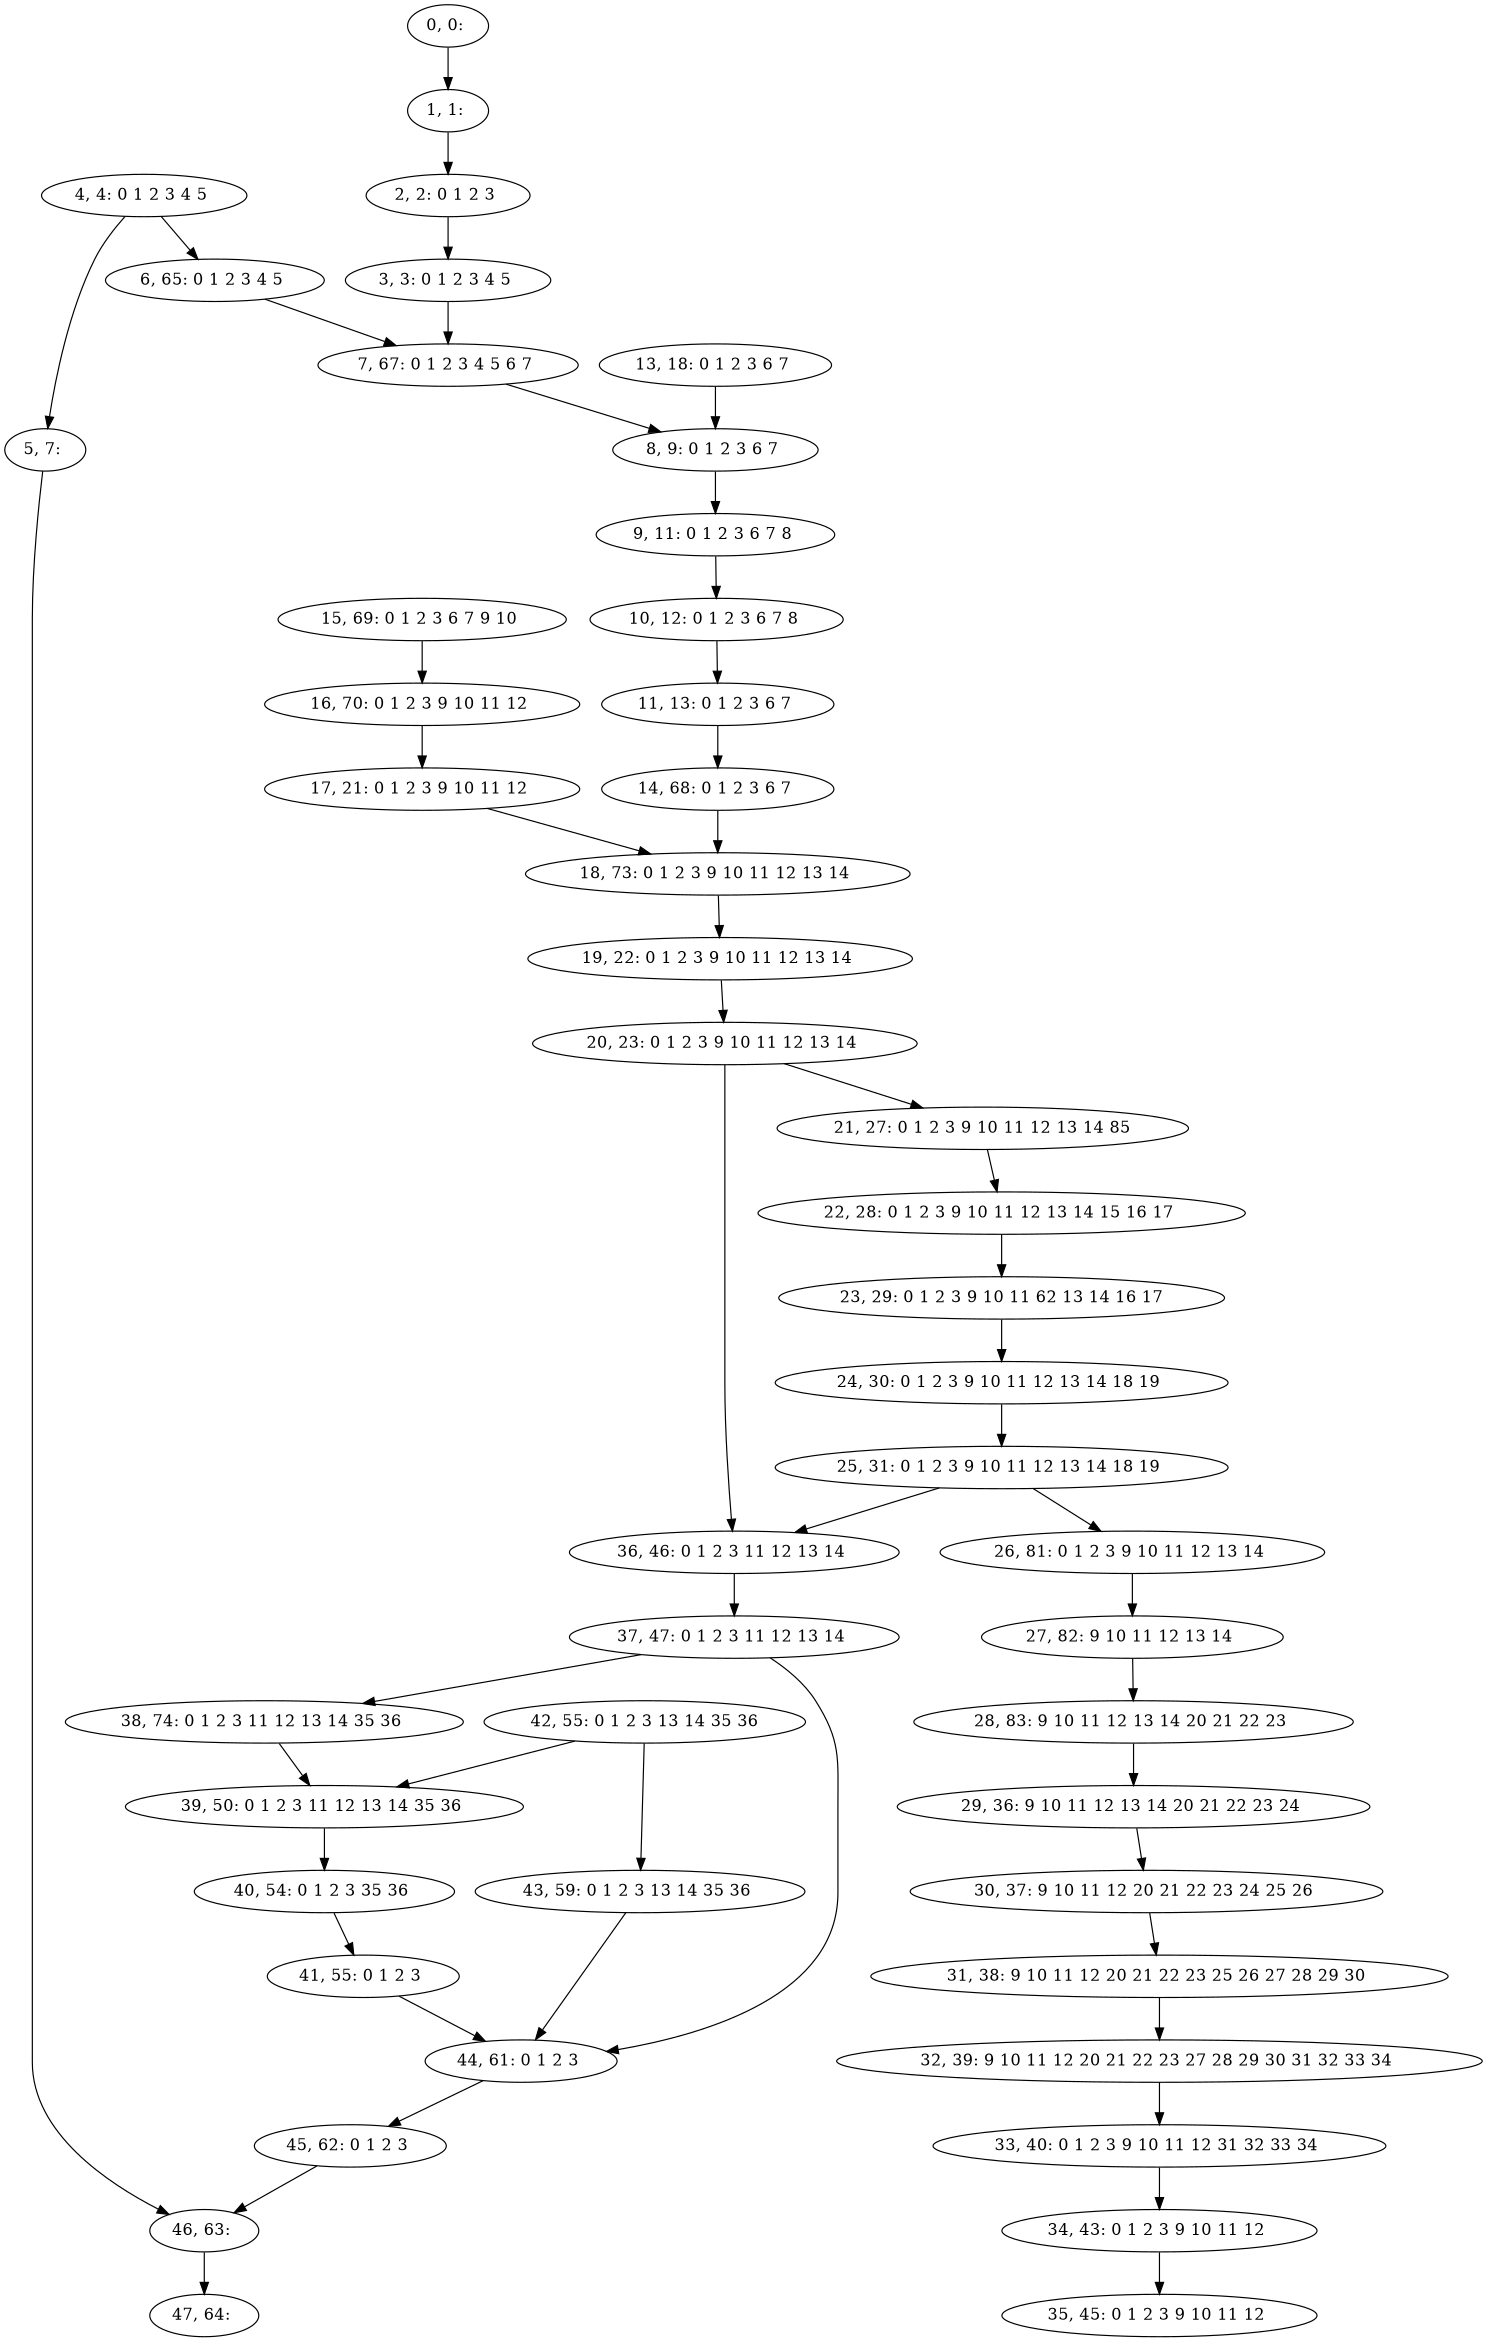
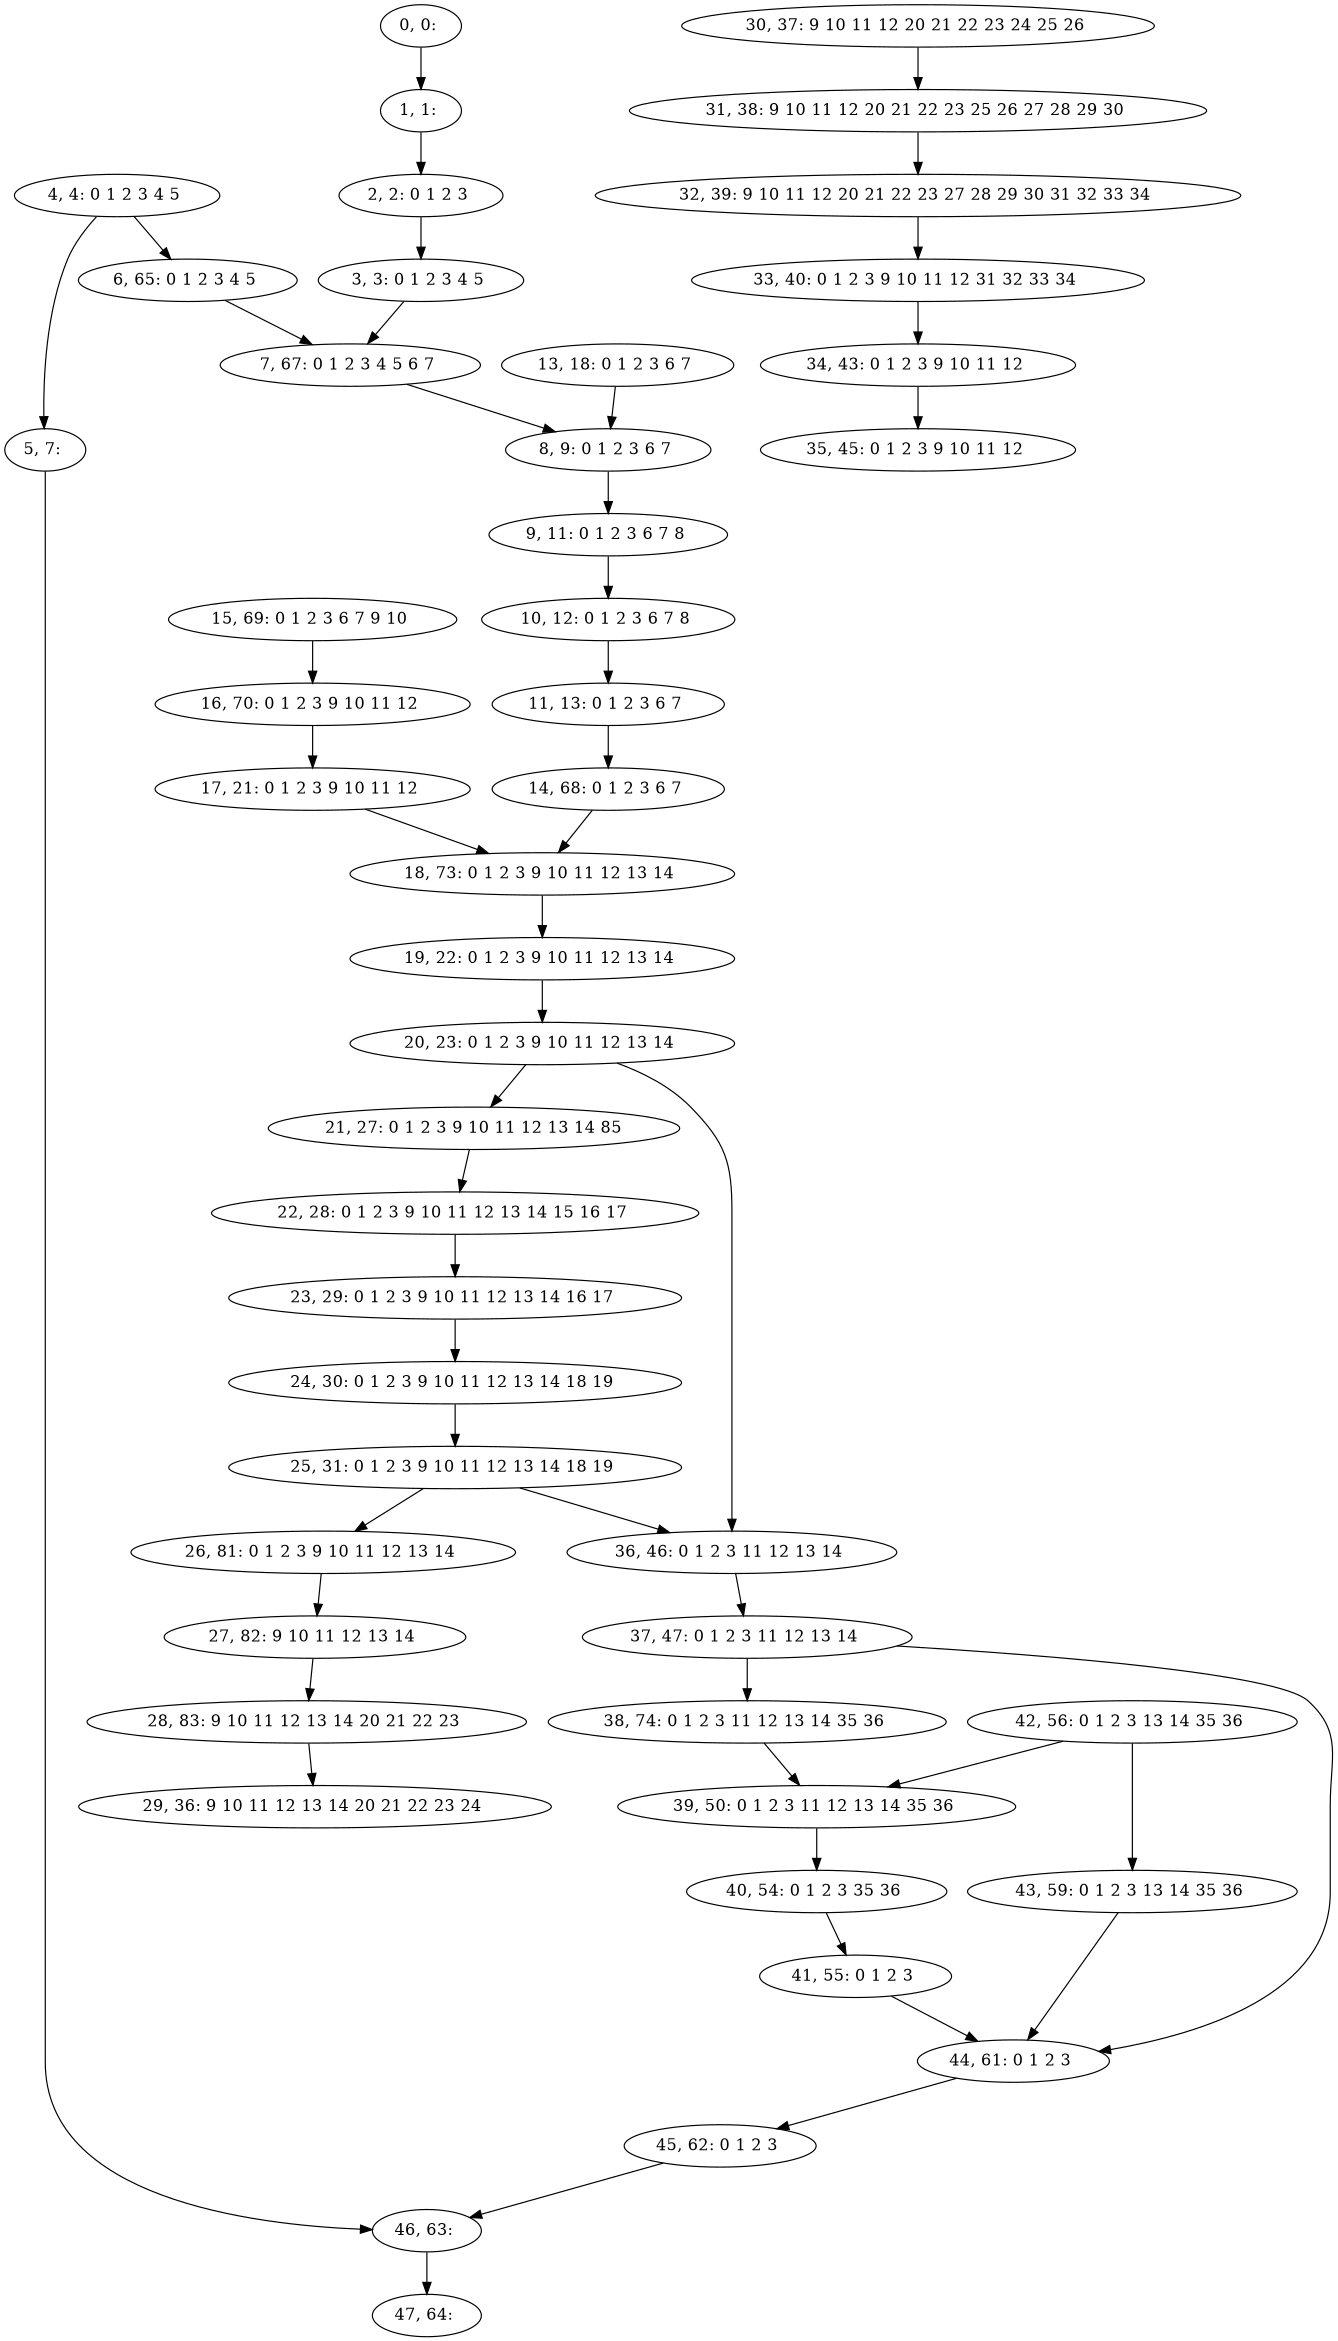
(1002, 1298) -> (455, 1298)
(645, 1722) -> (1132, 1722)
(1139, 1843) -> none
